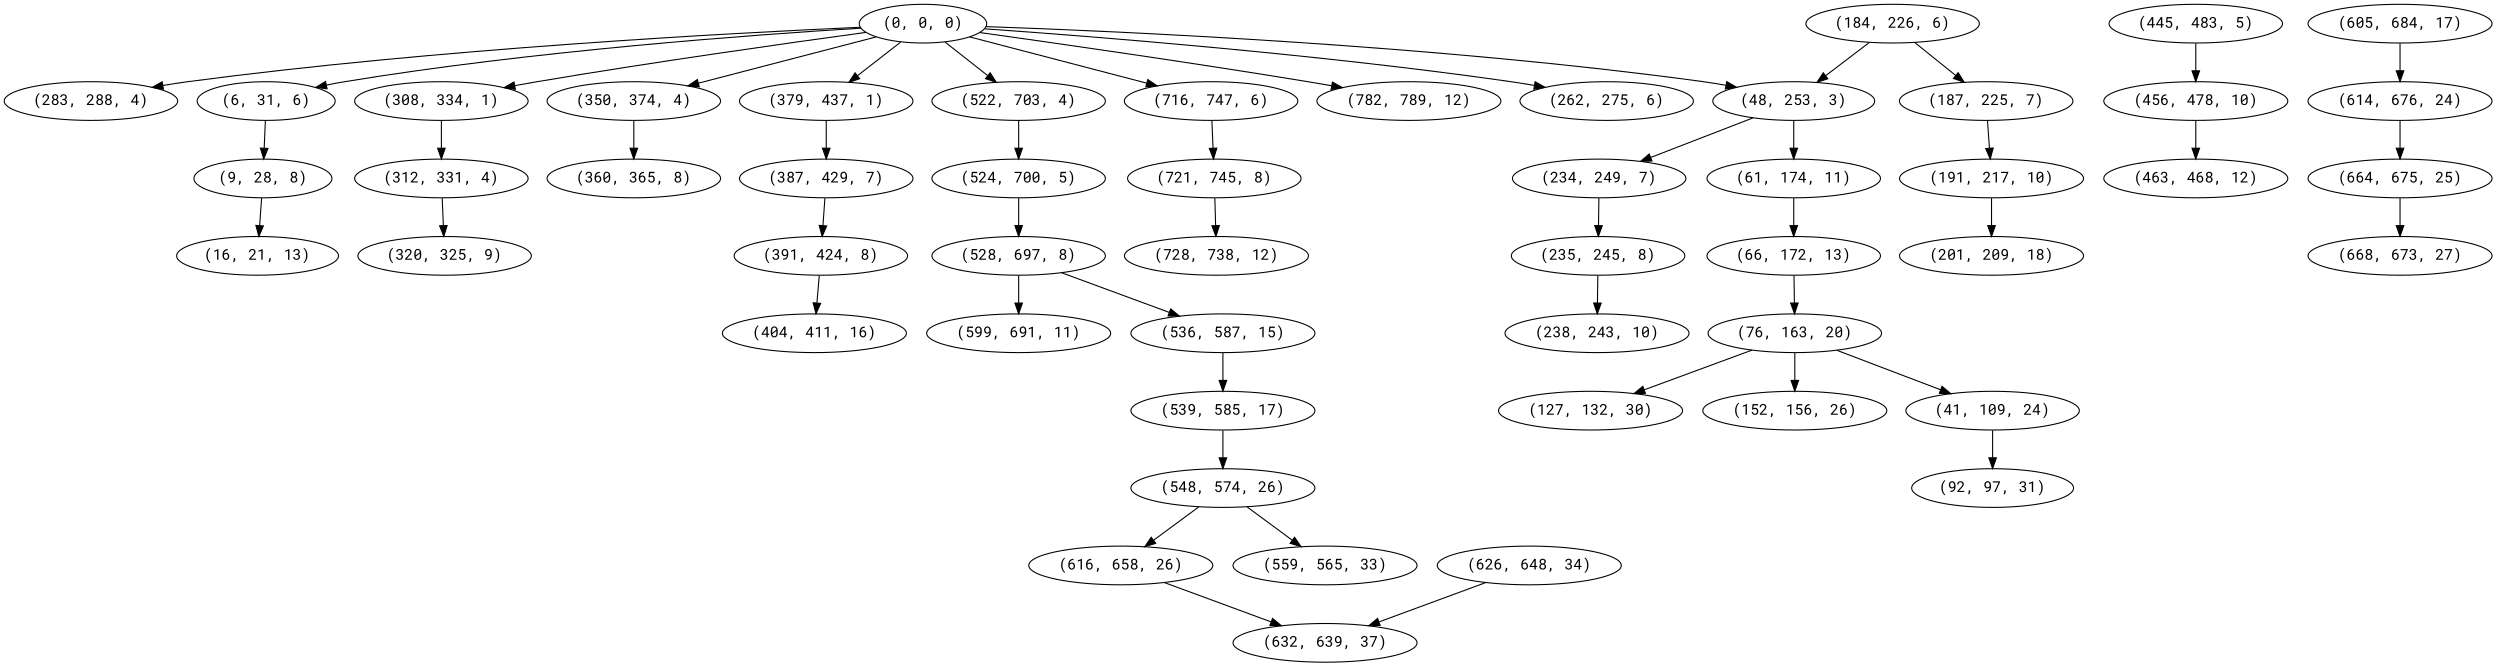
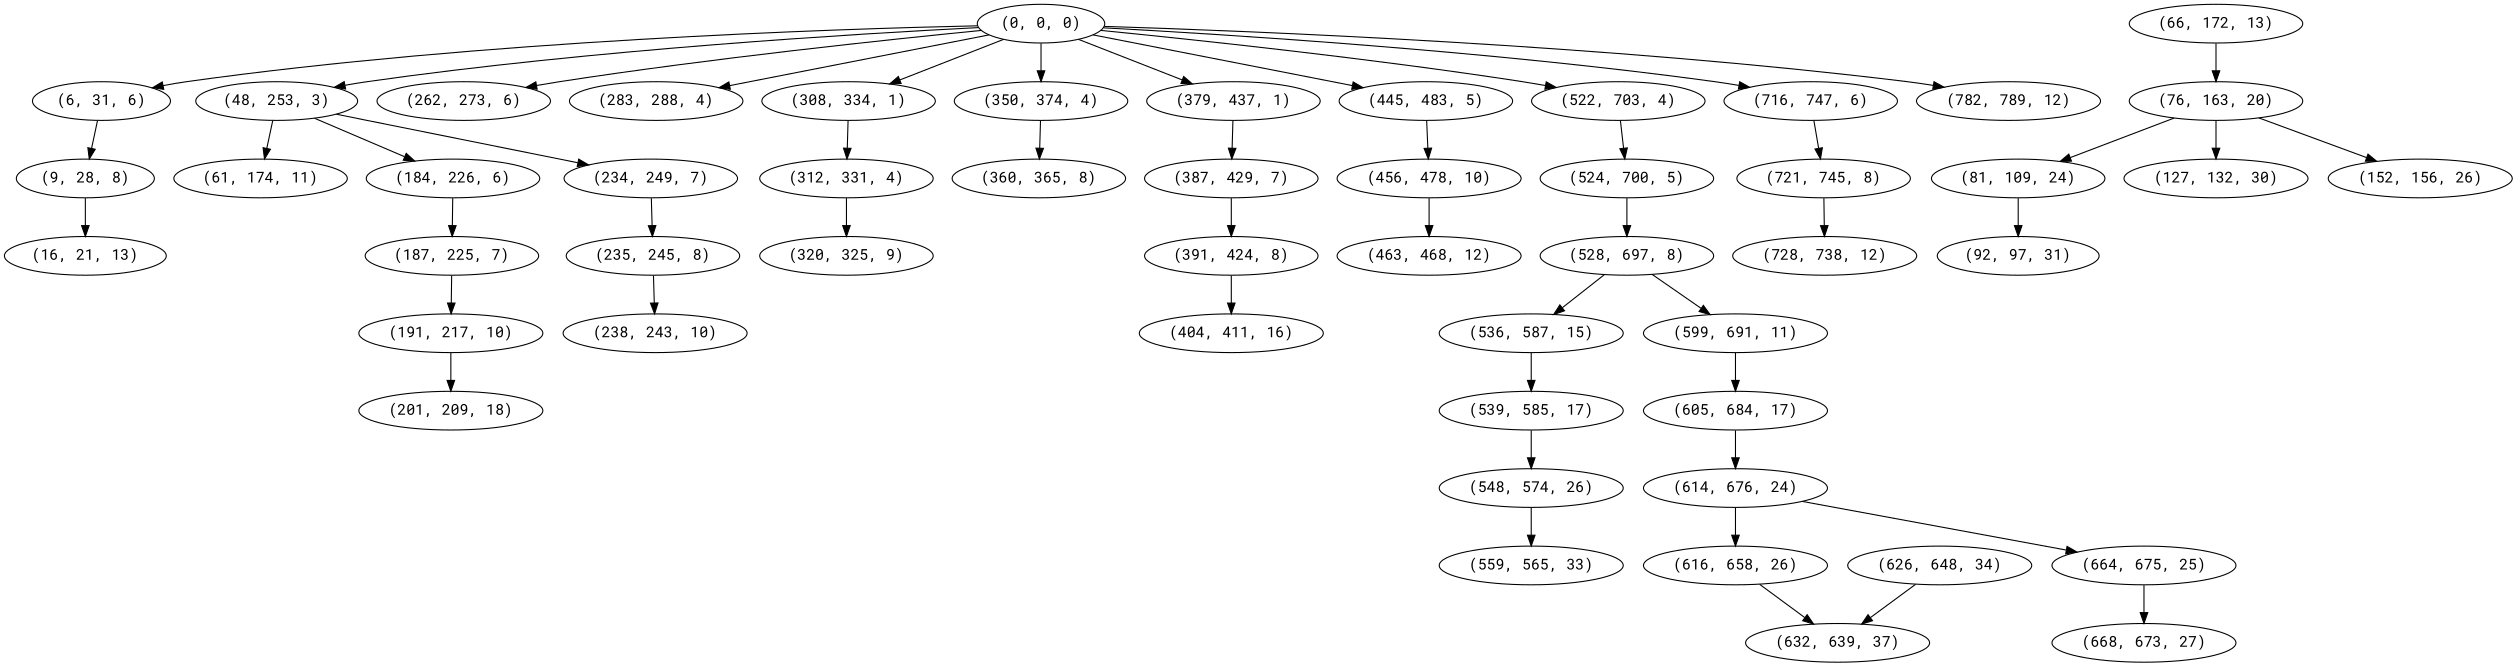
(1848, 59) -> (360, 137)
none -> (1223, 60)
(1607, 101) -> (464, 101)
(1794, 212) -> none
none -> (1735, 367)
(1993, 411) -> (2018, 178)
(1176, 524) -> (1735, 521)
